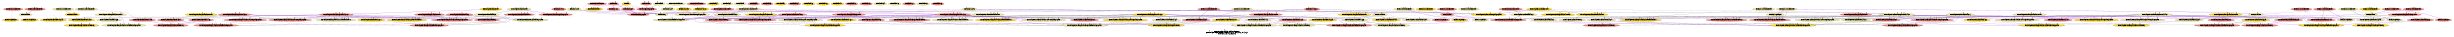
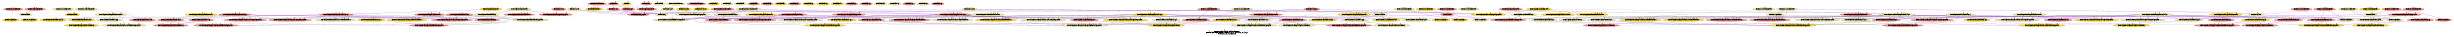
(530, 20) -> (530, 20)
(1441, 20) -> (1441, 20)
none -> (1684, 20)
(1427, 23) -> (1339, 17)
